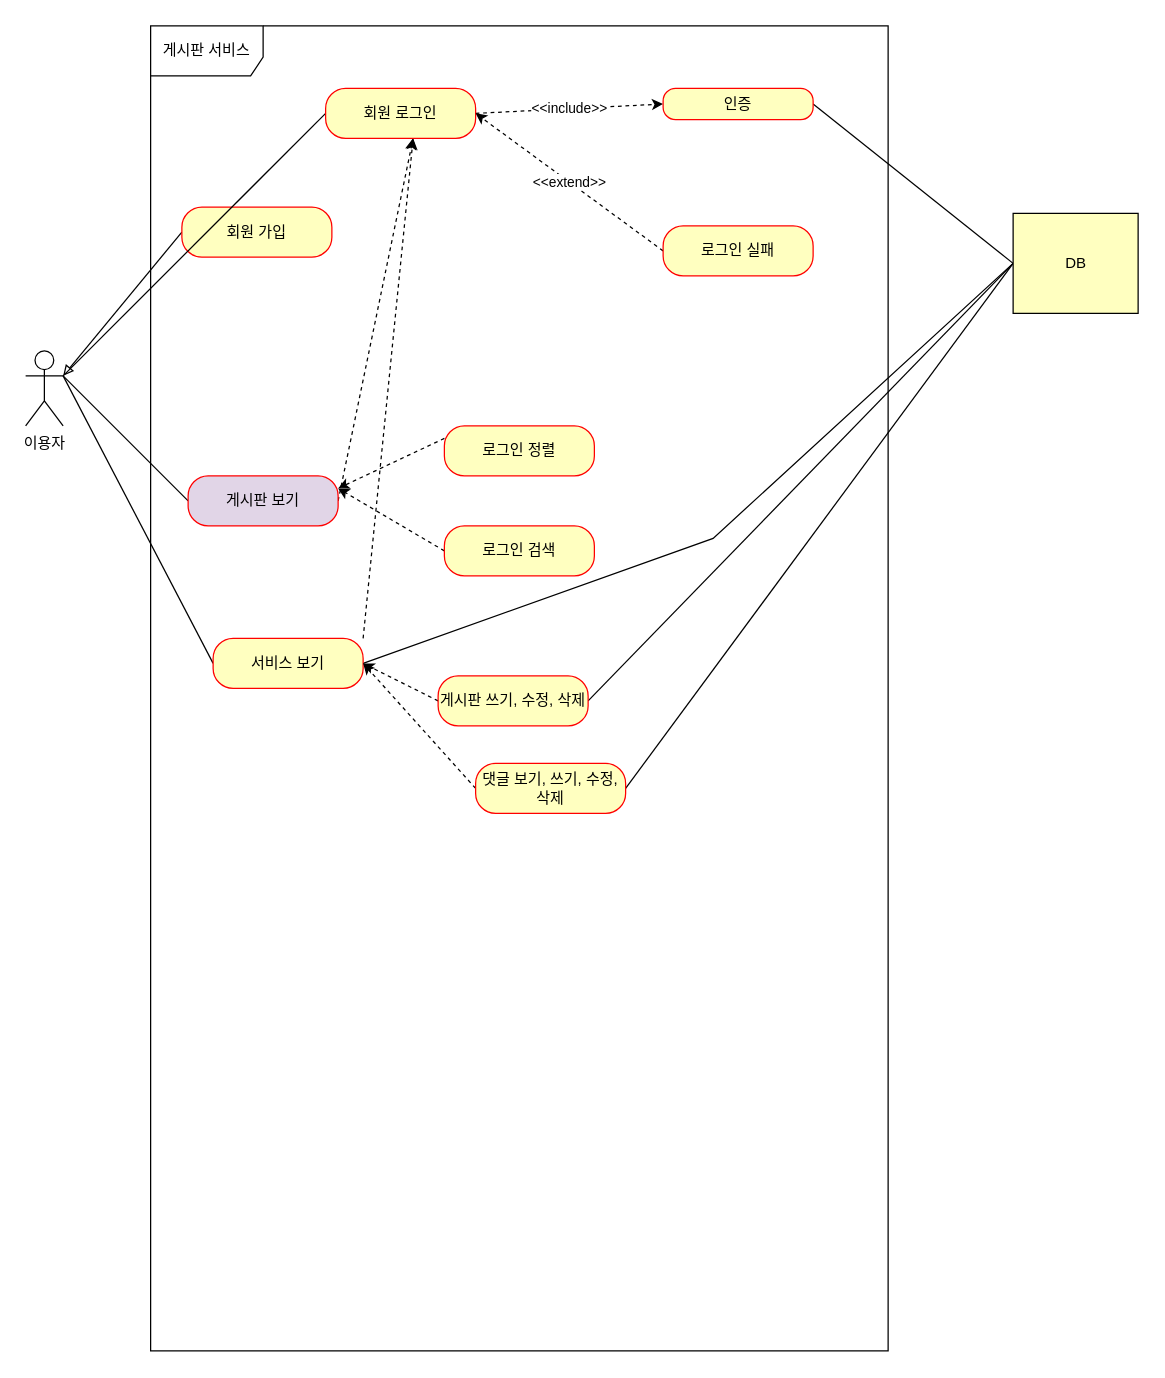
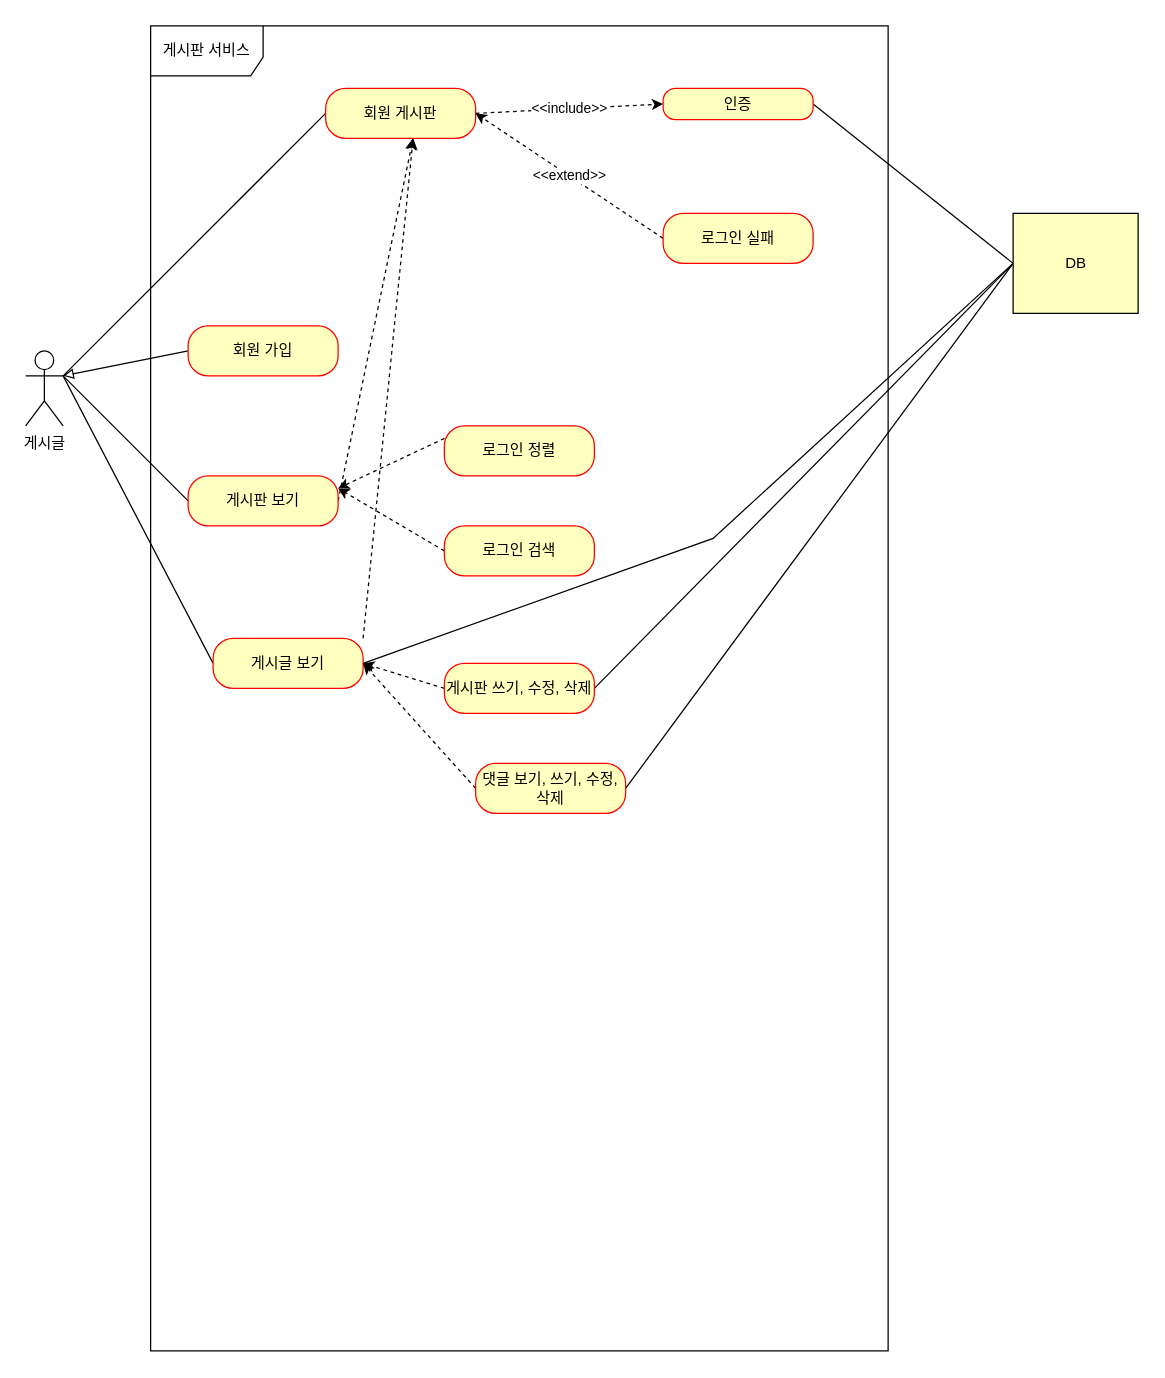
(401, 113) -> (401, 113)
(257, 232) -> (263, 351)
(738, 251) -> (738, 238)
(45, 443) -> (45, 443)
(263, 501) -> (263, 501)
(288, 663) -> (288, 663)
(513, 701) -> (519, 688)
